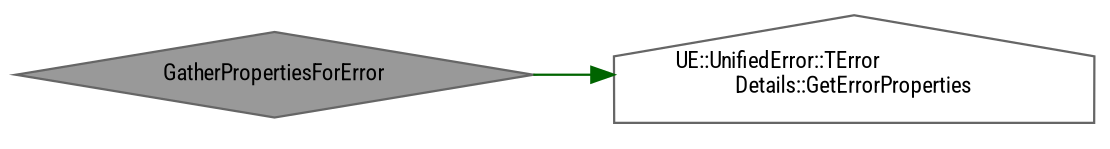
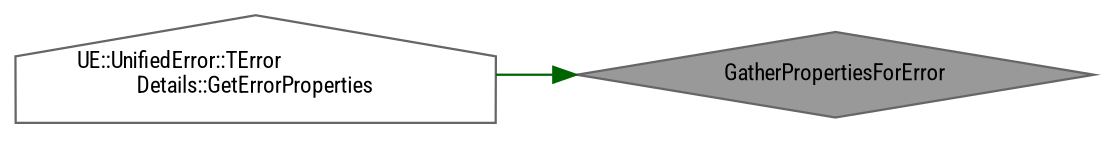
(562, 75) -> (525, 75)
